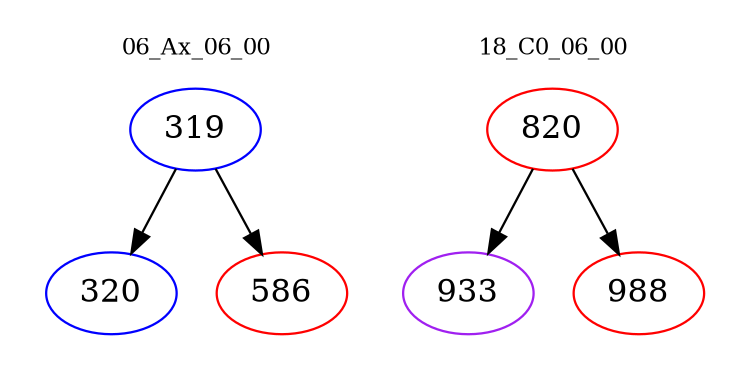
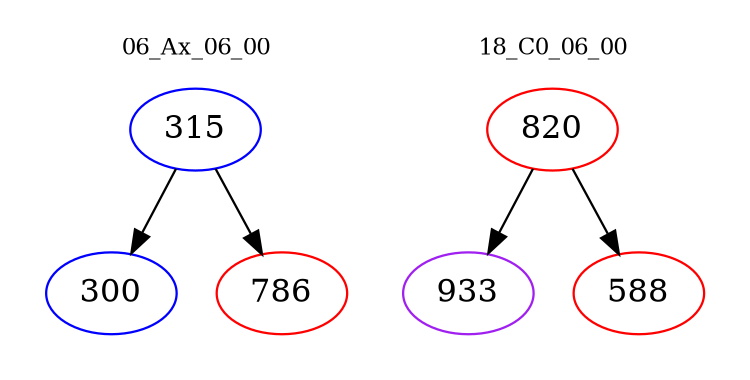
(196, 130) -> (196, 130)
(111, 293) -> (111, 293)
(282, 293) -> (282, 293)
(639, 293) -> (639, 293)
